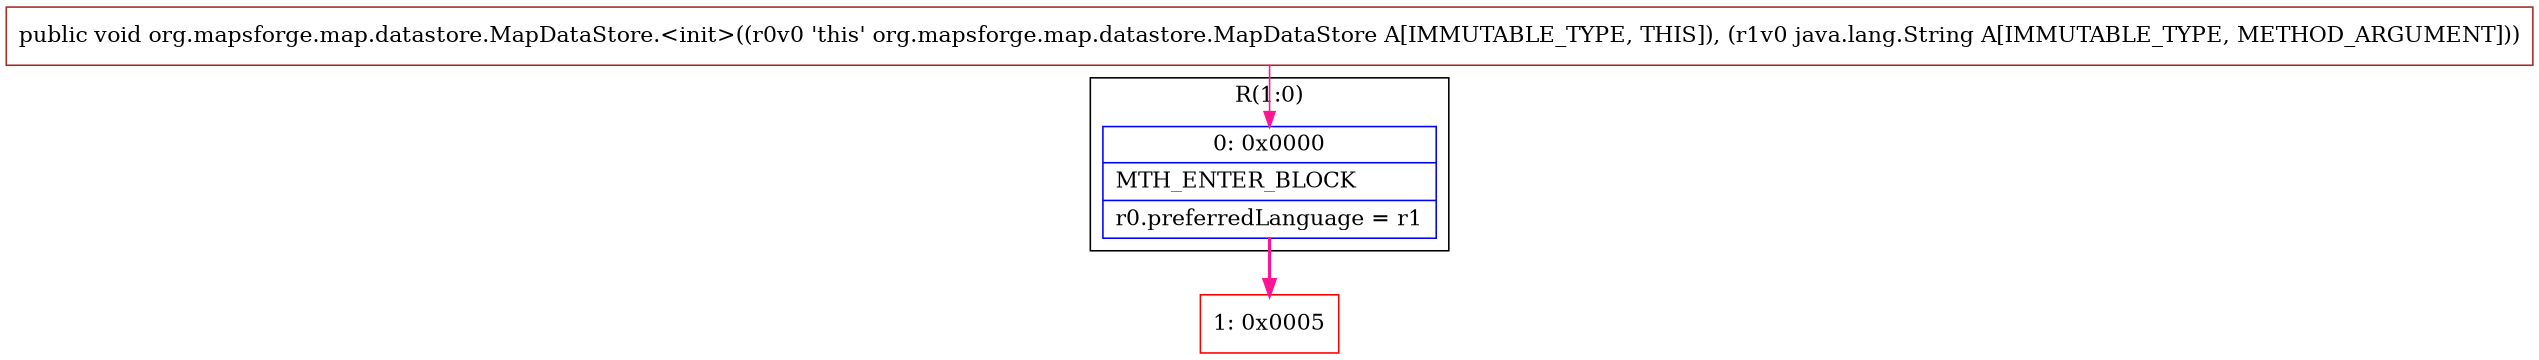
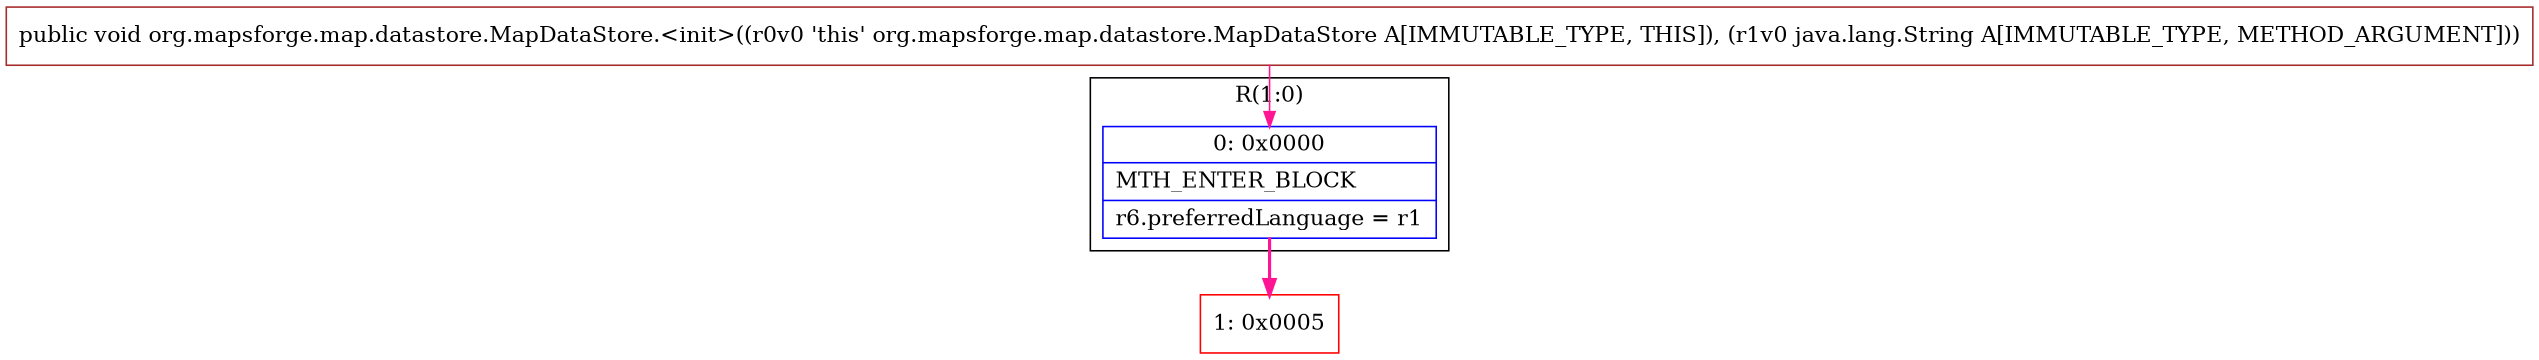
(1270, 219) -> (1270, 219)
